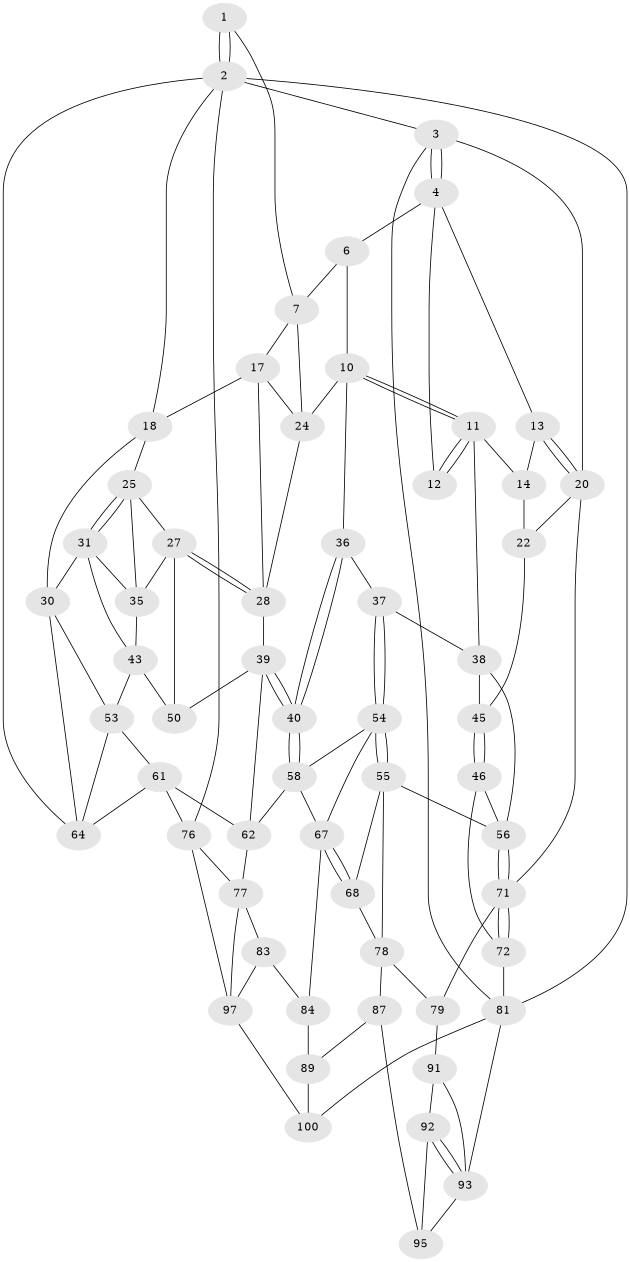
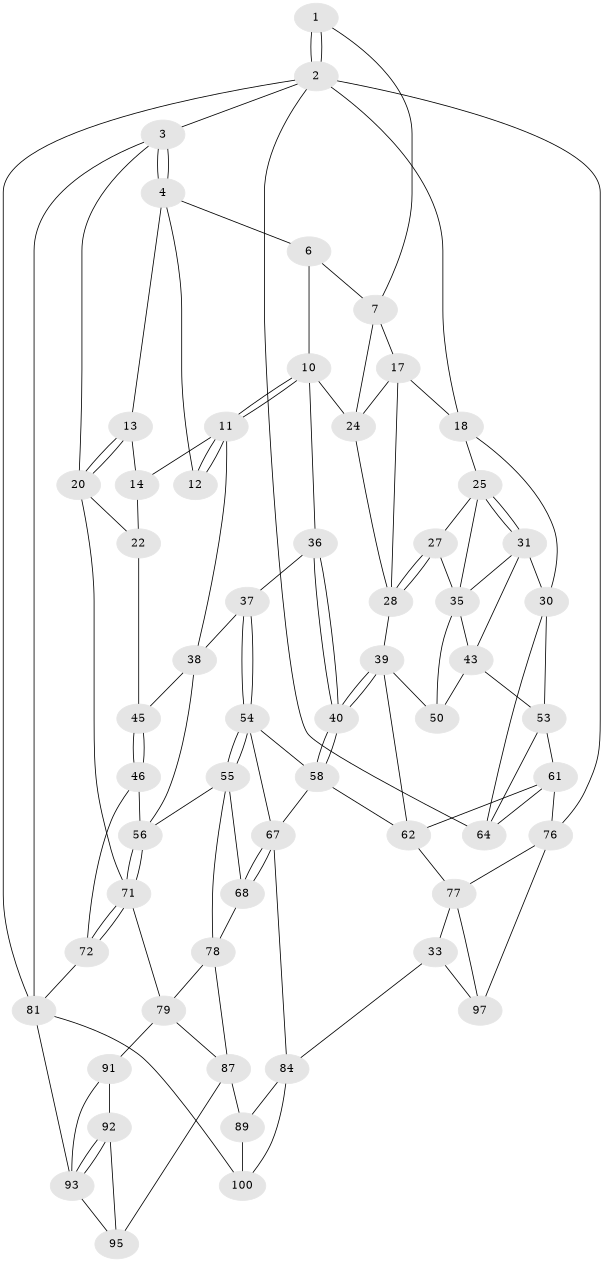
(174, 631) -> (440, 659)
(264, 952) -> (436, 952)
none -> (196, 1040)
(269, 1069) -> (276, 1131)
